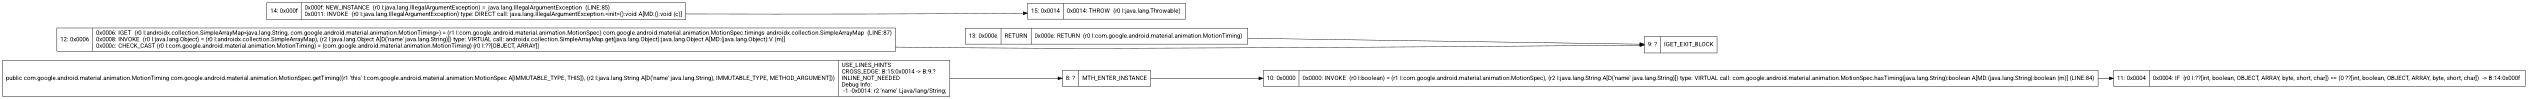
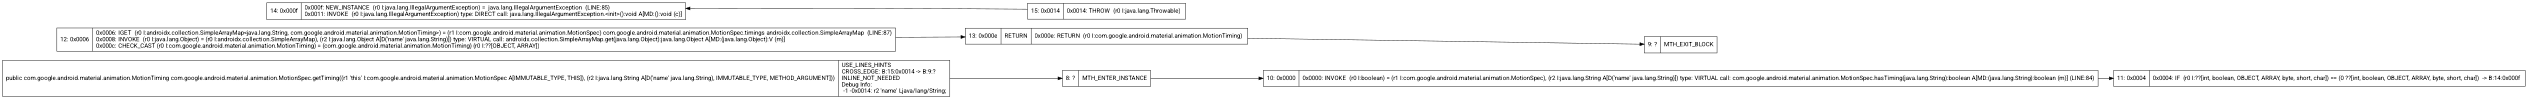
(854, 14) -> (859, 8)
(1689, 45) -> (1689, 45)
(1268, 48) -> (928, 37)
